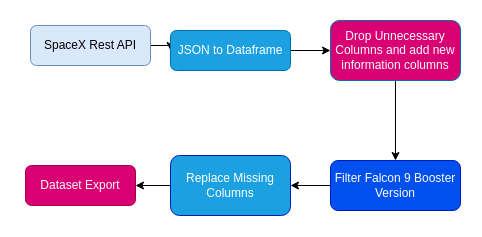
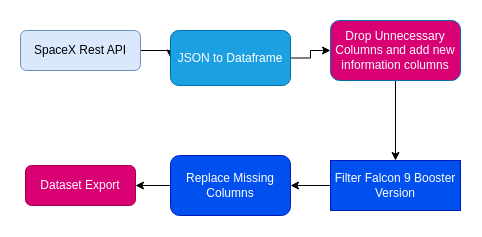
(91, 46) -> (81, 51)
(231, 51) -> (231, 58)
(231, 186) -> (231, 186)
(396, 186) -> (396, 186)
